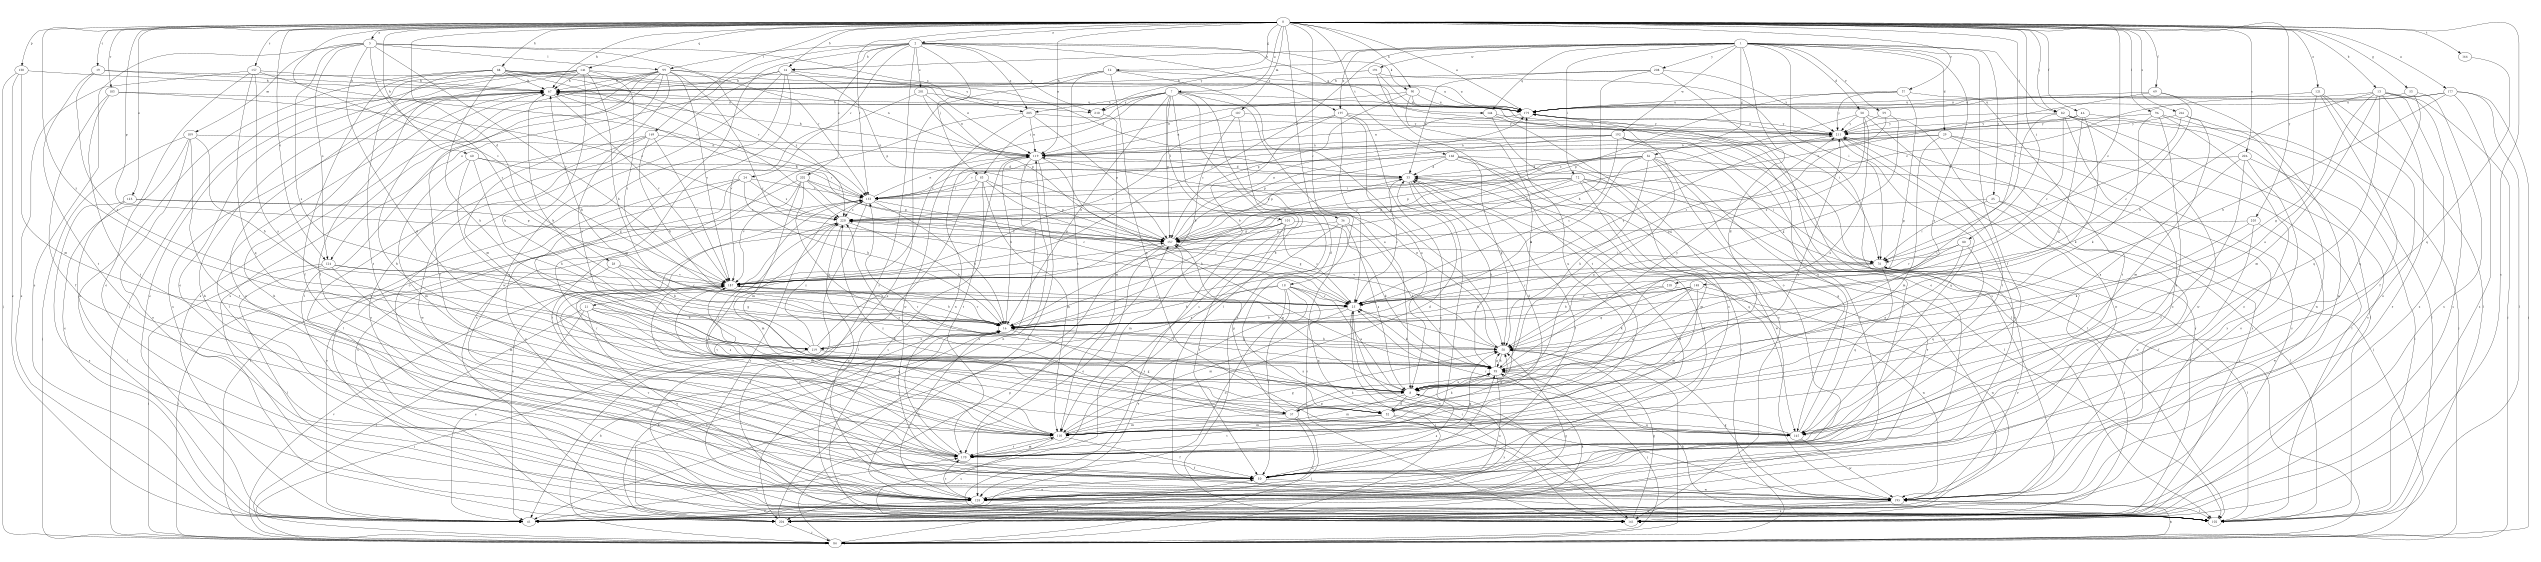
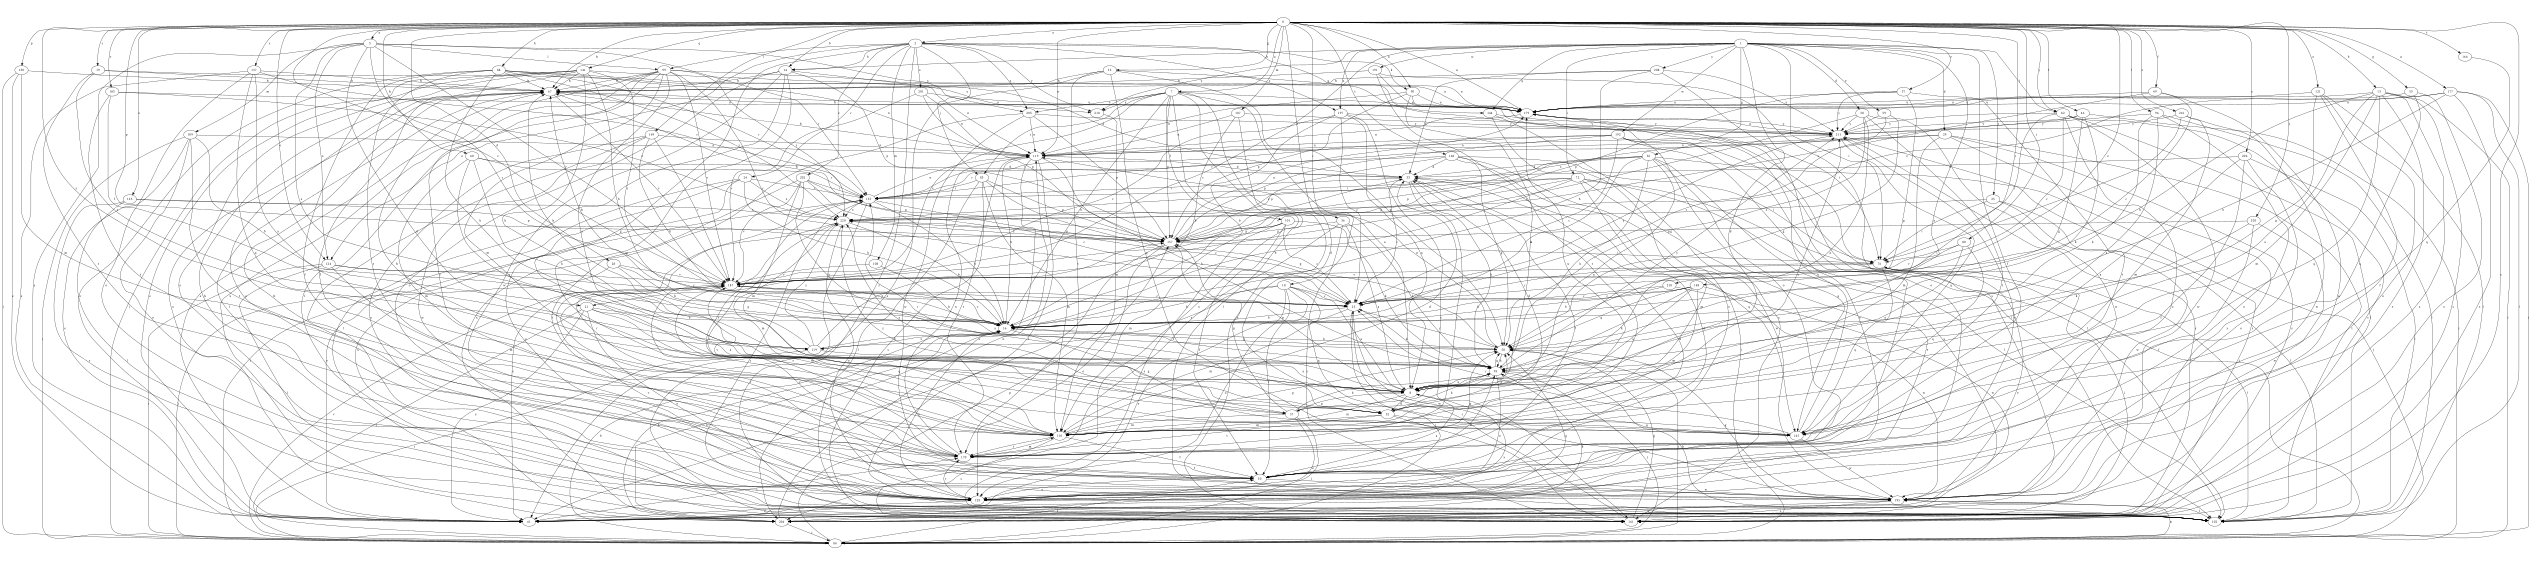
(996, 30) -> none
none -> (876, 264)
(546, 415) -> (287, 263)
(1856, 434) -> (1868, 338)
